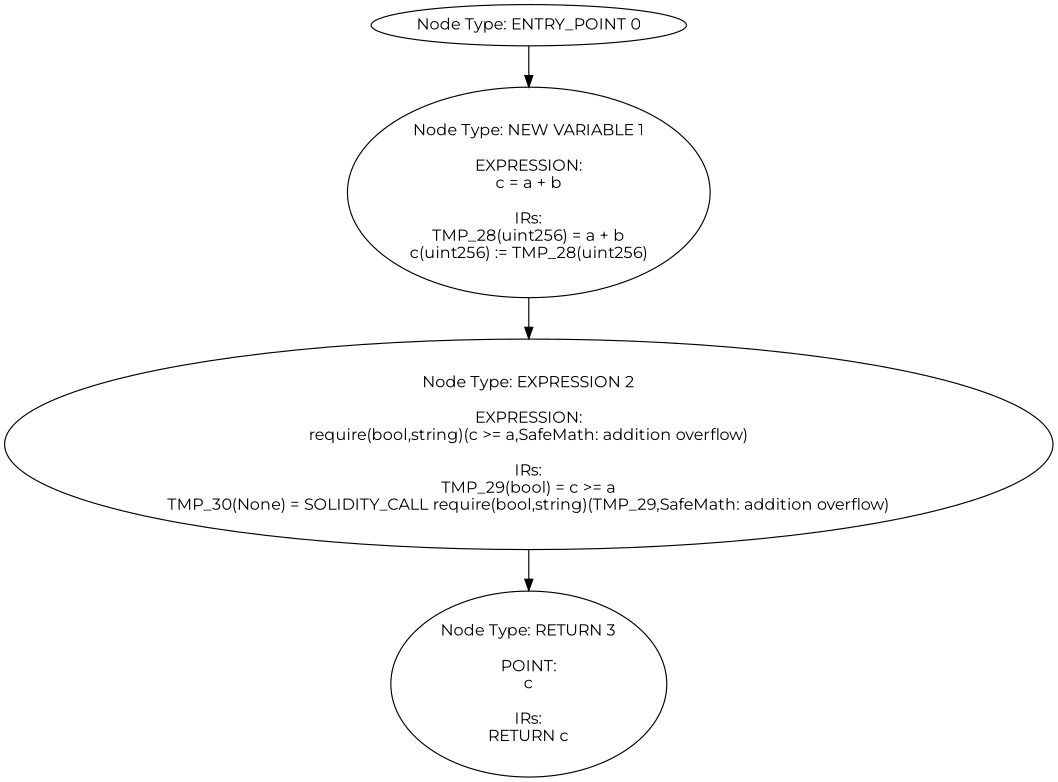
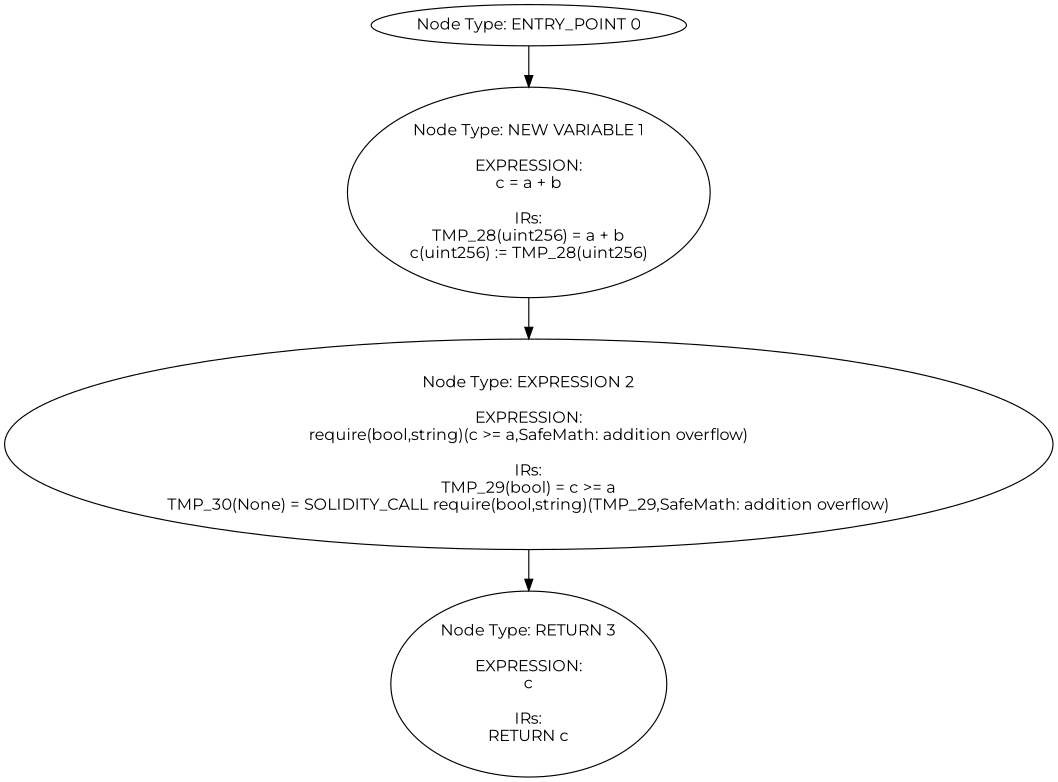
(529, 684) -> (529, 684)
